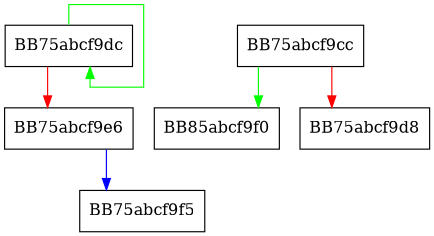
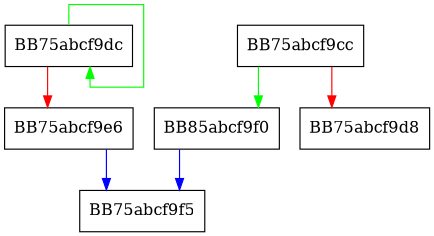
none -> (180, 164)
